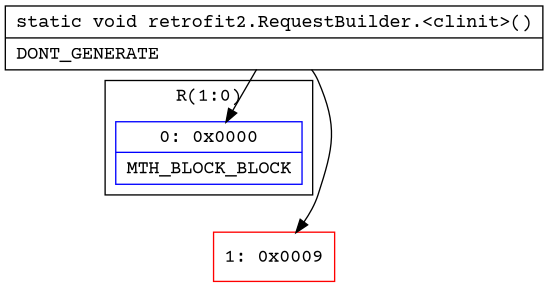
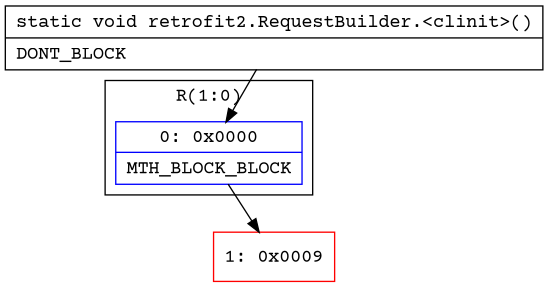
(88, 53) -> (71, 53)
(331, 146) -> (241, 203)
